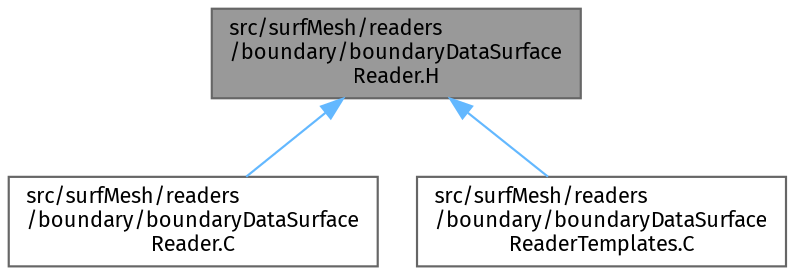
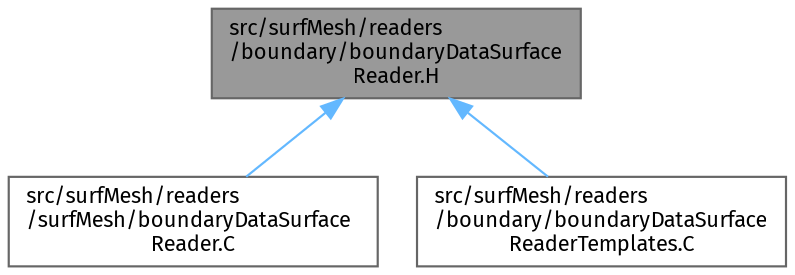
(193, 222) -> (193, 222)
